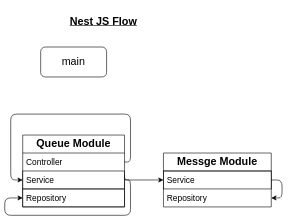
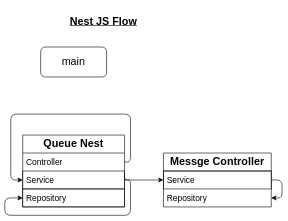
(74, 144) -> (74, 144)
(218, 162) -> (218, 162)
